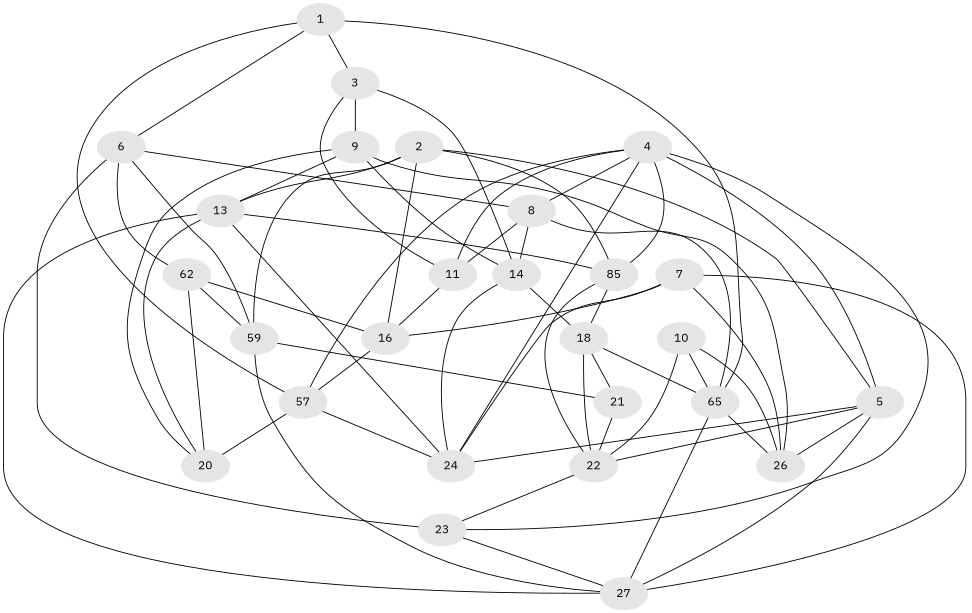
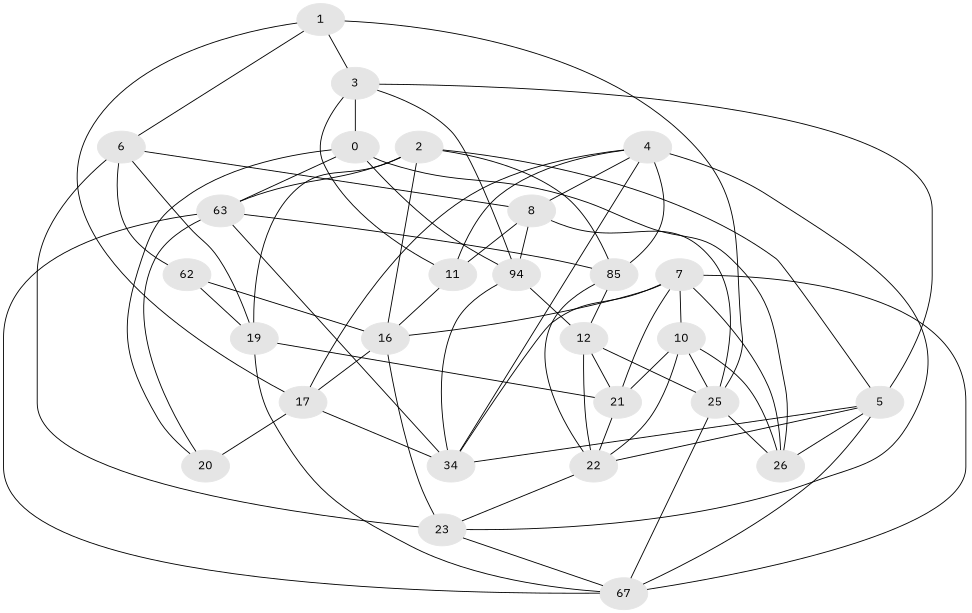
(355, 147) -> (355, 147)
(221, 211) -> (221, 211)
(799, 247) -> (766, 116)
(517, 275) -> (517, 275)
none -> (681, 307)
none -> (643, 336)
(254, 338) -> (254, 338)
(584, 338) -> (584, 338)
none -> (654, 366)
(196, 370) -> none
(303, 402) -> (303, 402)
(715, 402) -> (715, 402)
none -> (405, 436)
(451, 466) -> (451, 466)
(624, 594) -> (624, 594)
